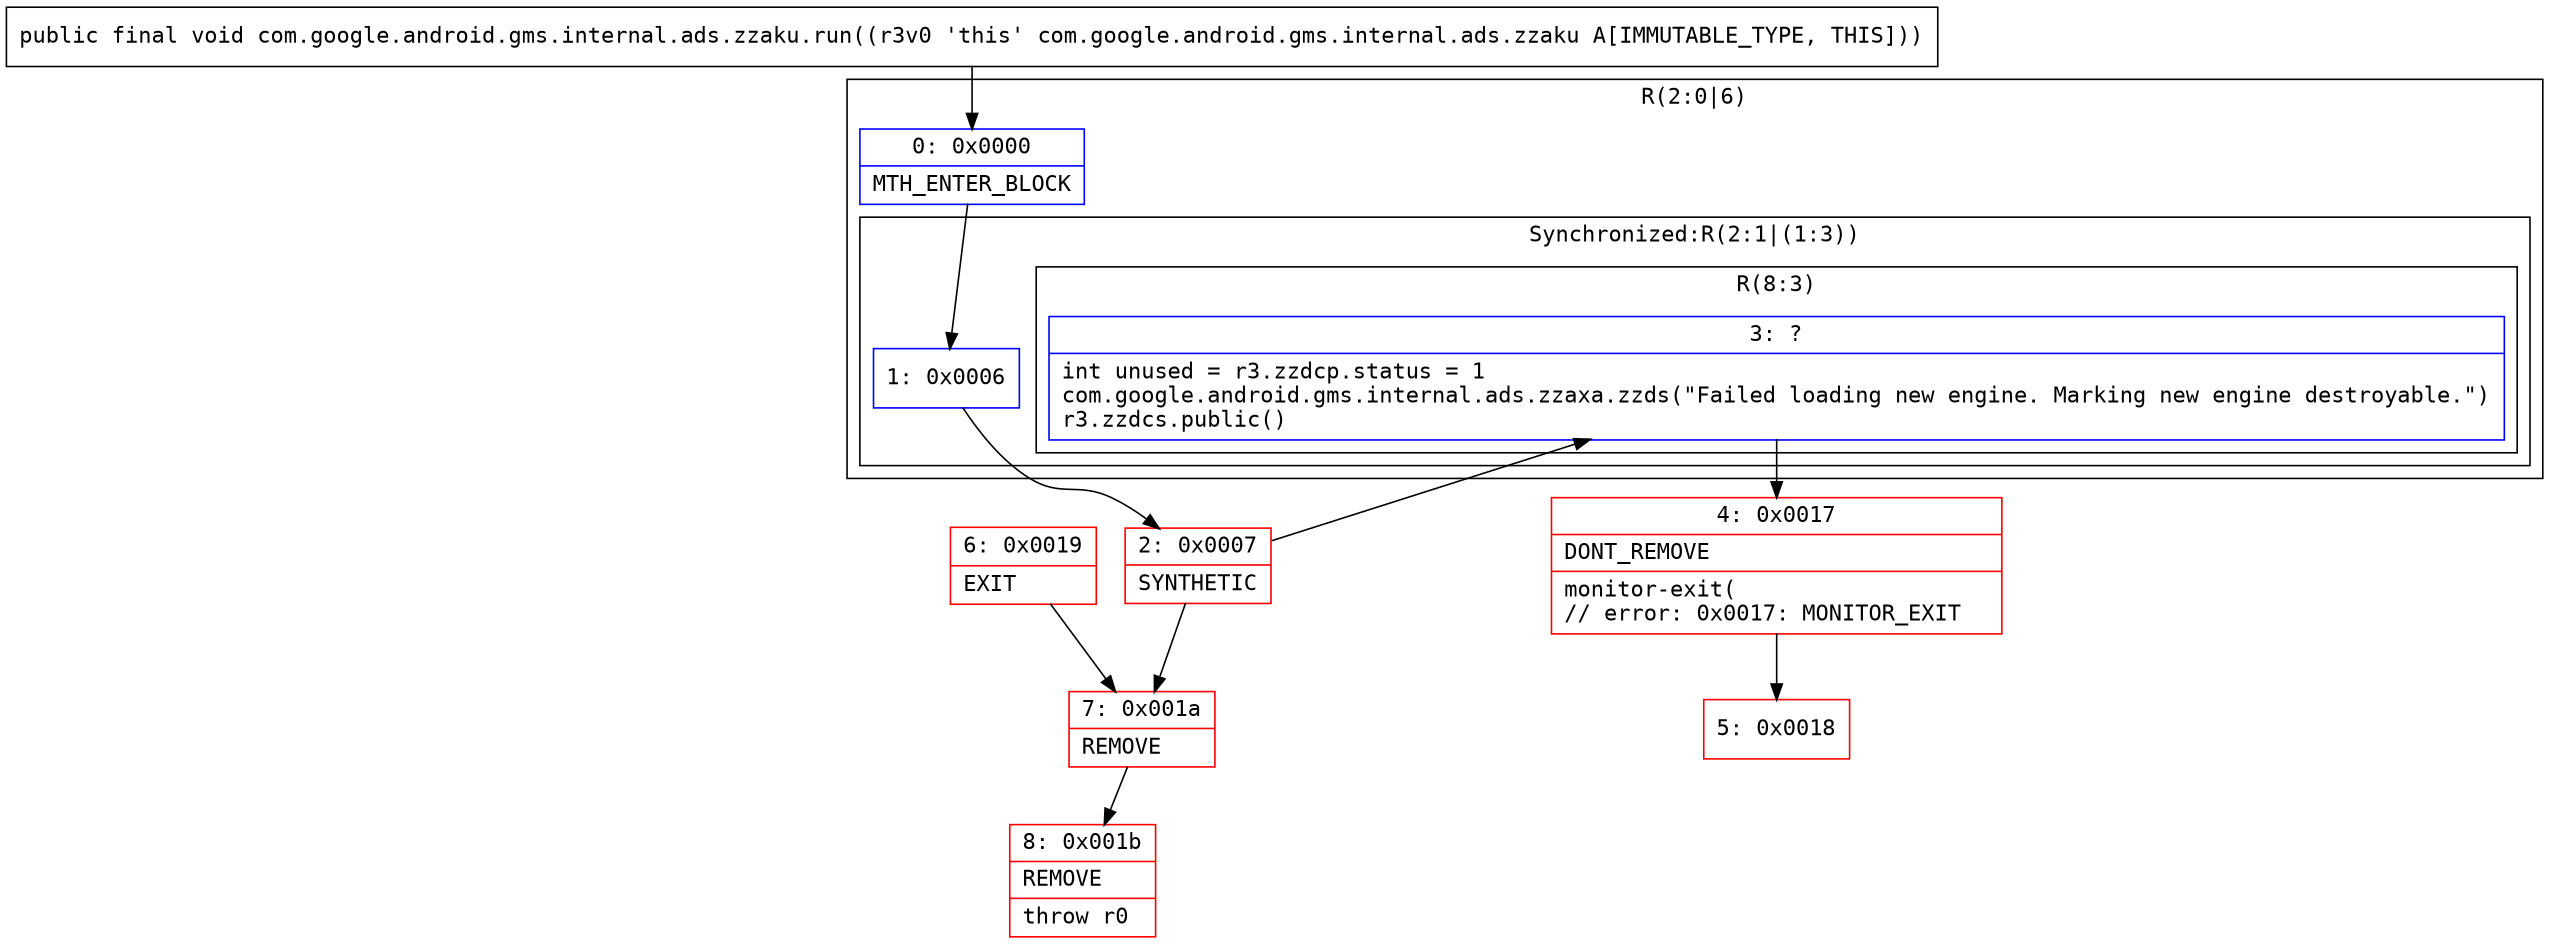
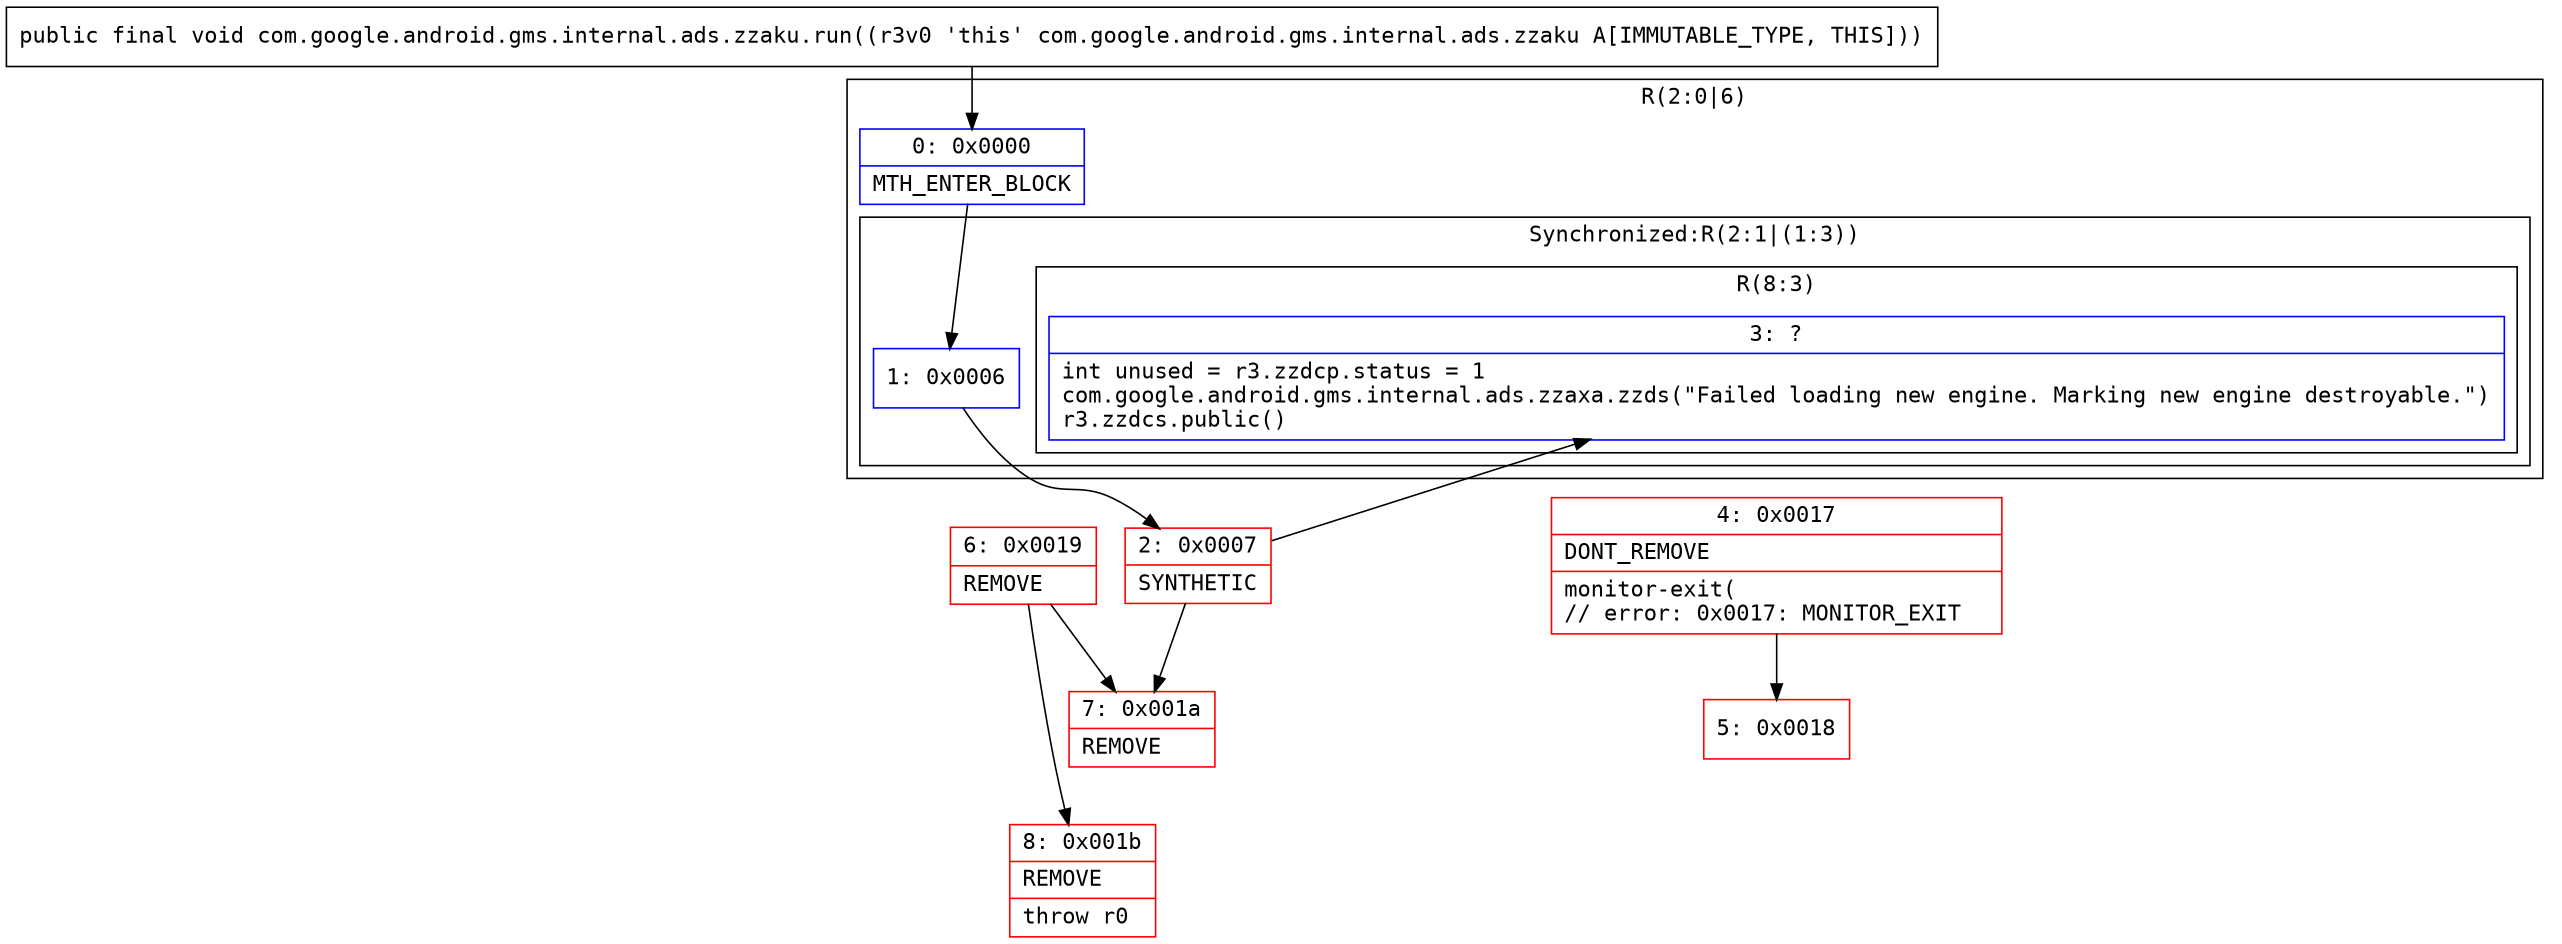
(1777, 460) -> none
(991, 584) -> (1003, 584)
(1119, 788) -> (1044, 707)
